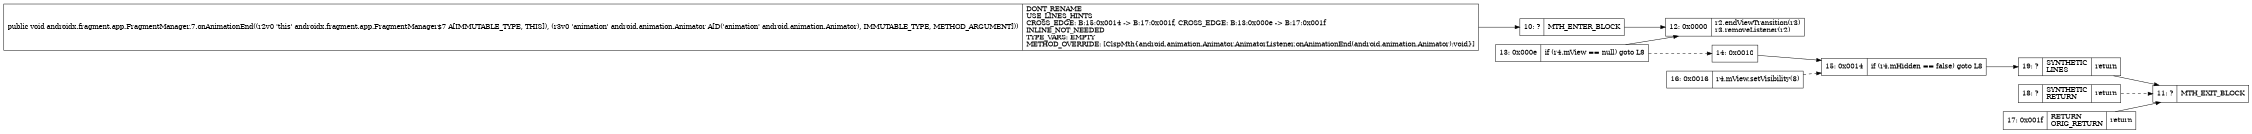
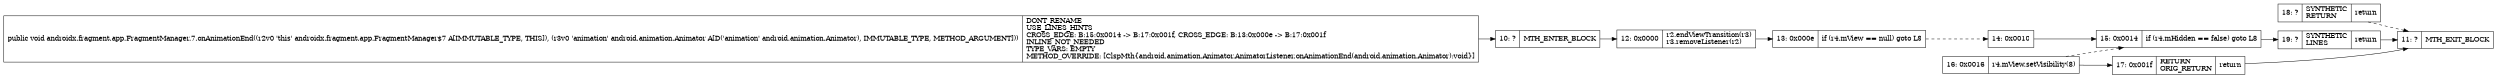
(1650, 41) -> (1762, 39)
none -> (2093, 65)
